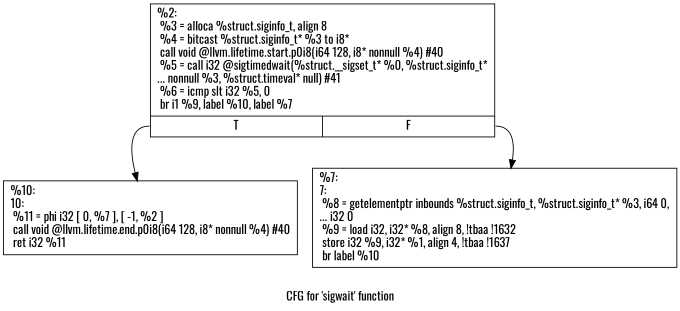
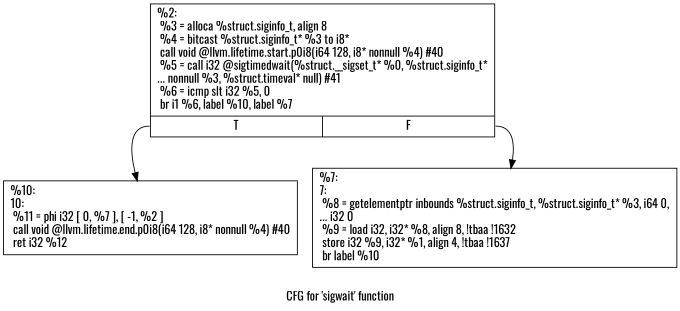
(225, 105) -> (225, 105)
(38, 243) -> (39, 243)
